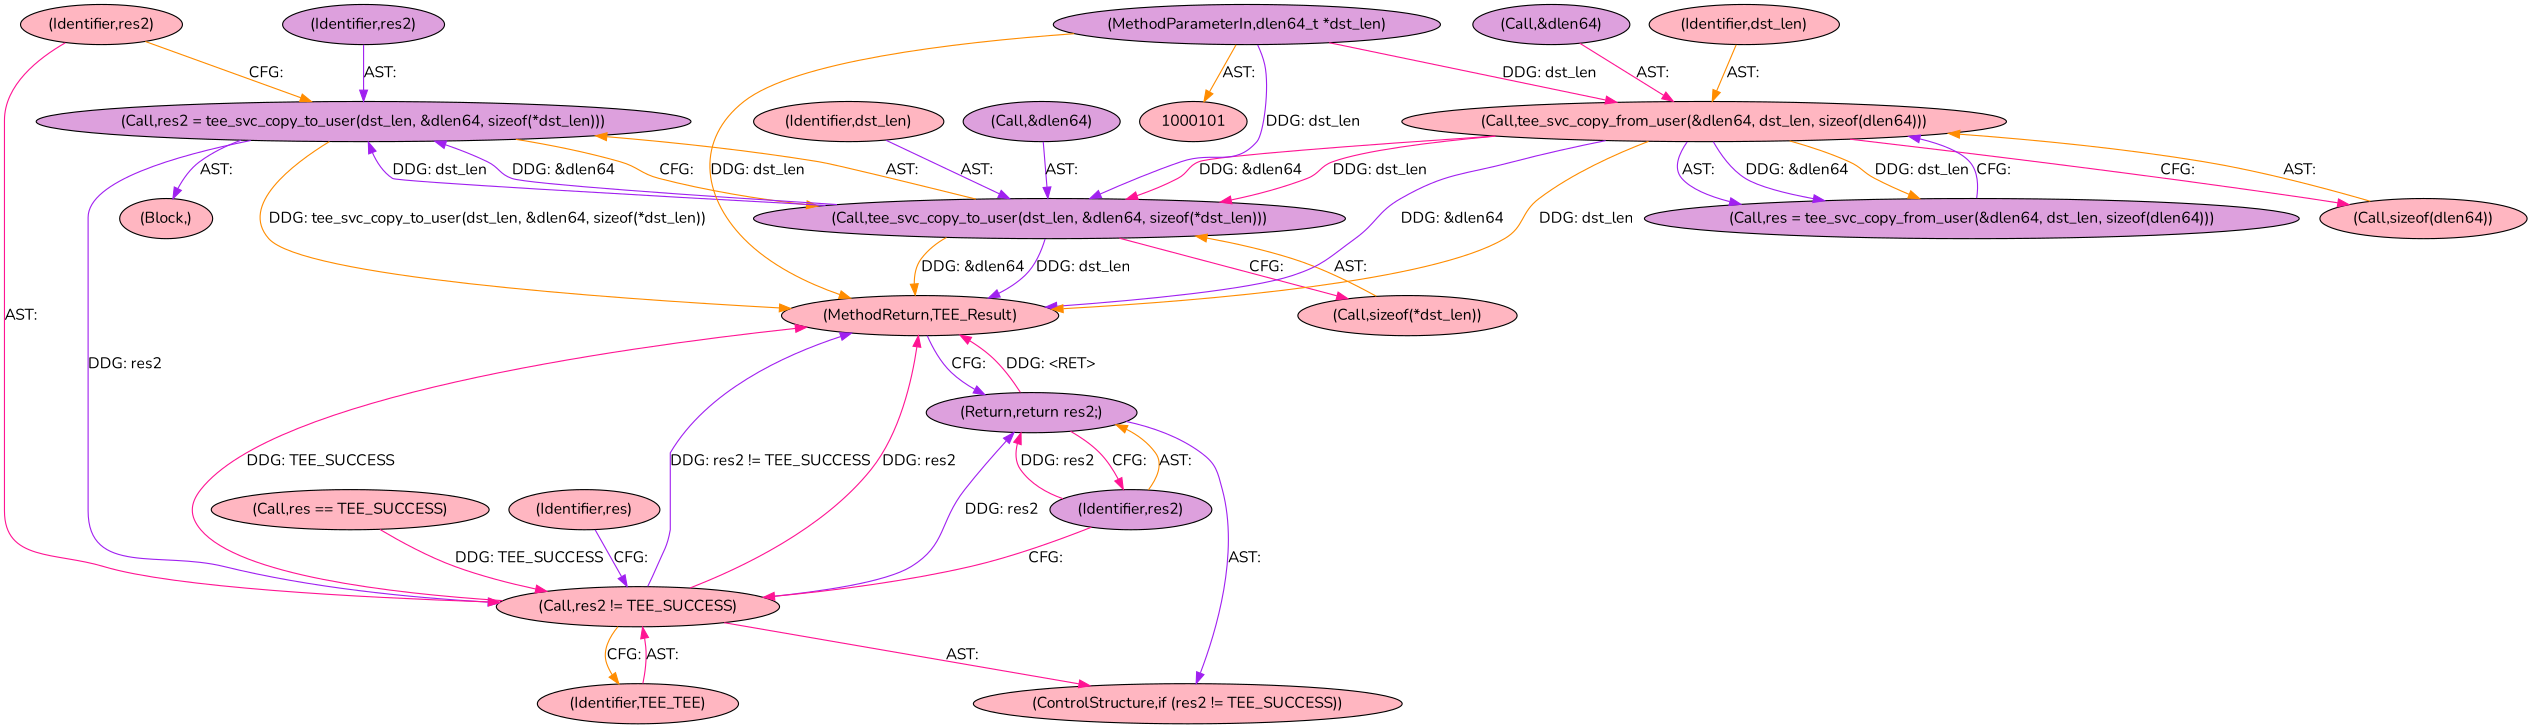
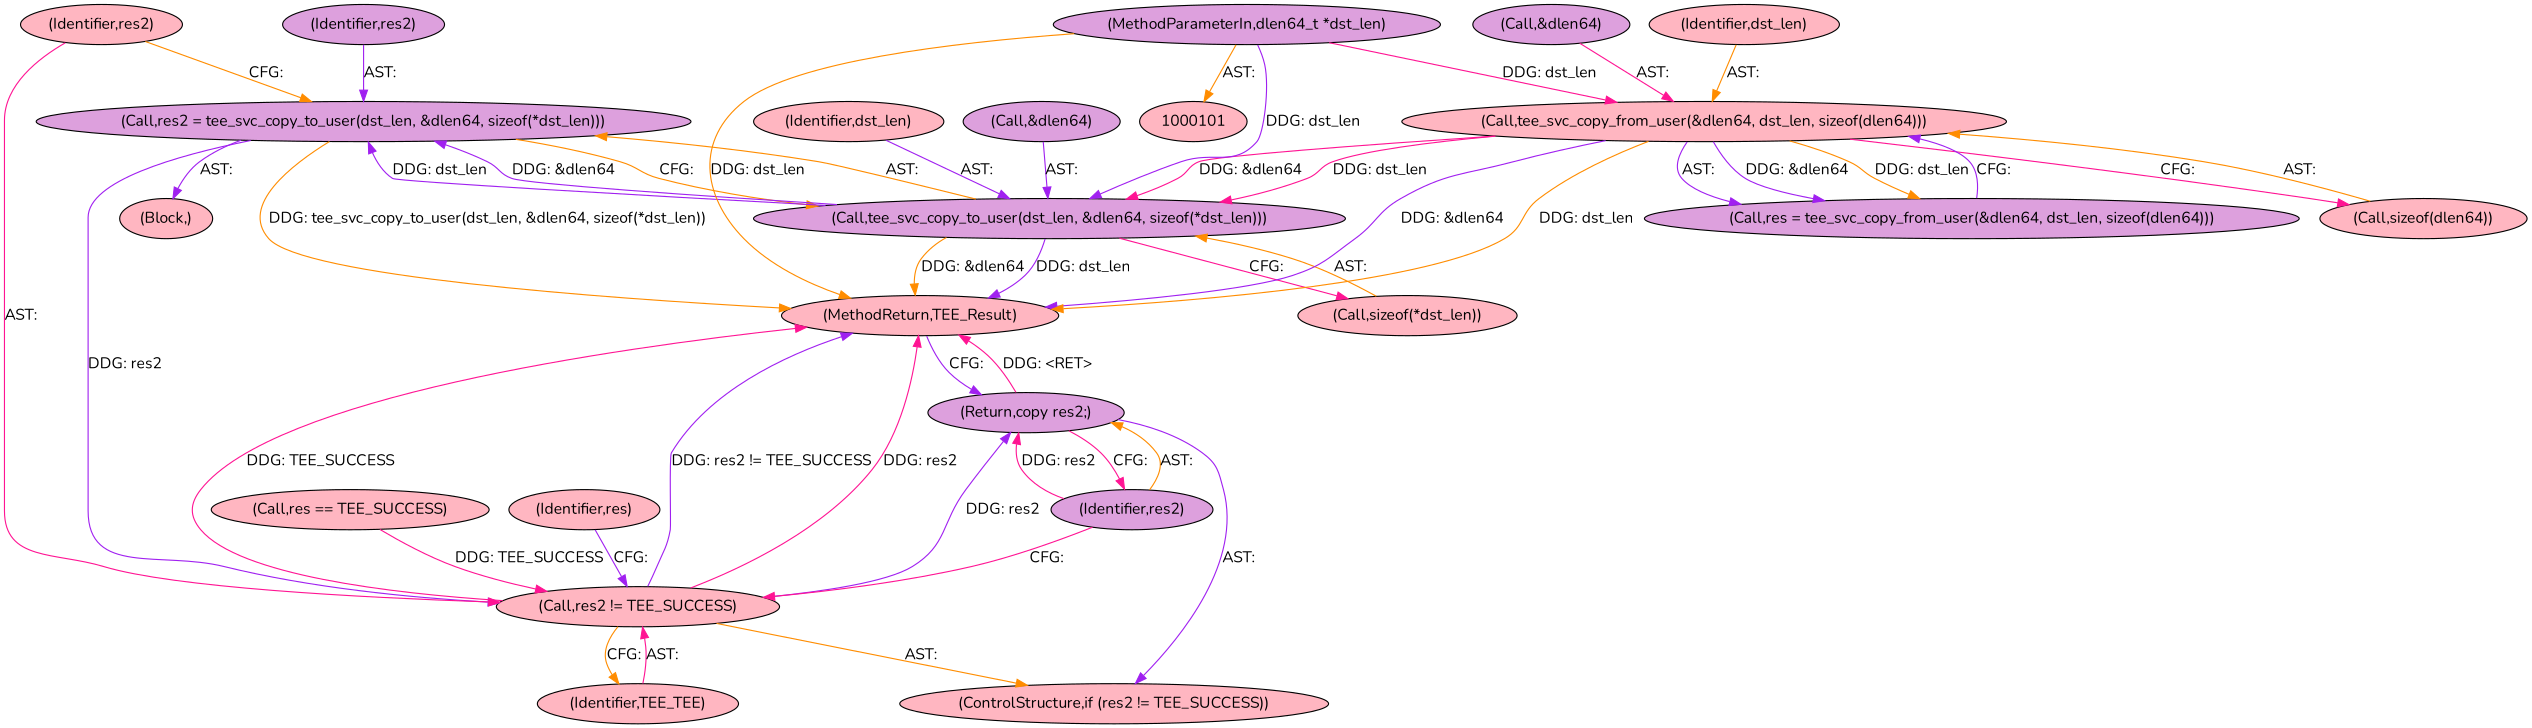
(1032, 413) -> (1026, 413)
(902, 653) -> (866, 653)
